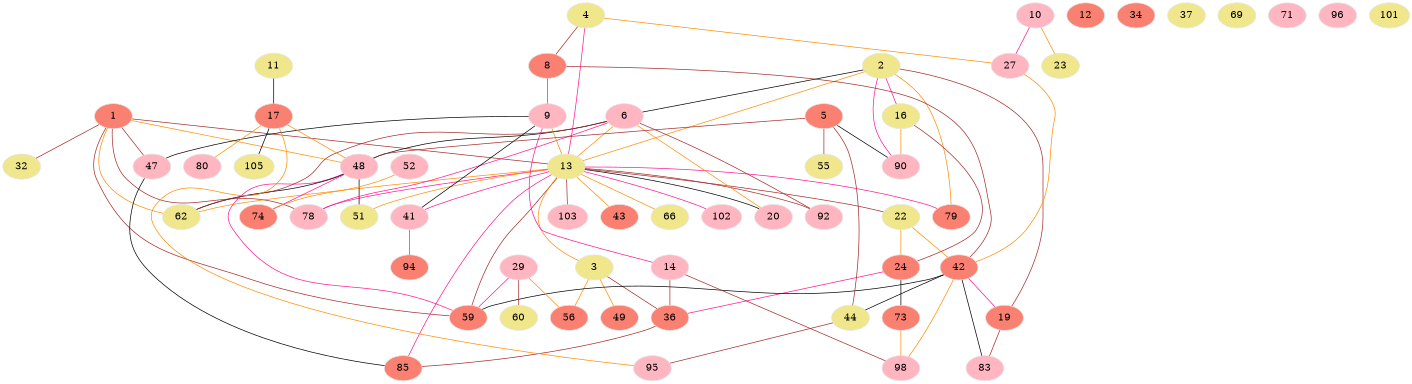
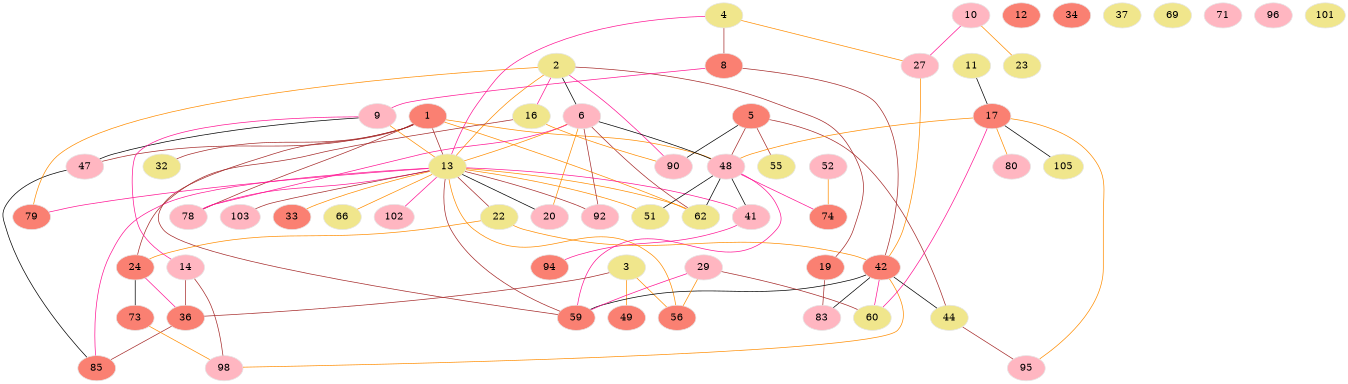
(498, 152) -> (739, 192)
(538, 215) -> (555, 243)
(620, 217) -> (292, 217)
none -> (942, 222)
(982, 293) -> (877, 292)
